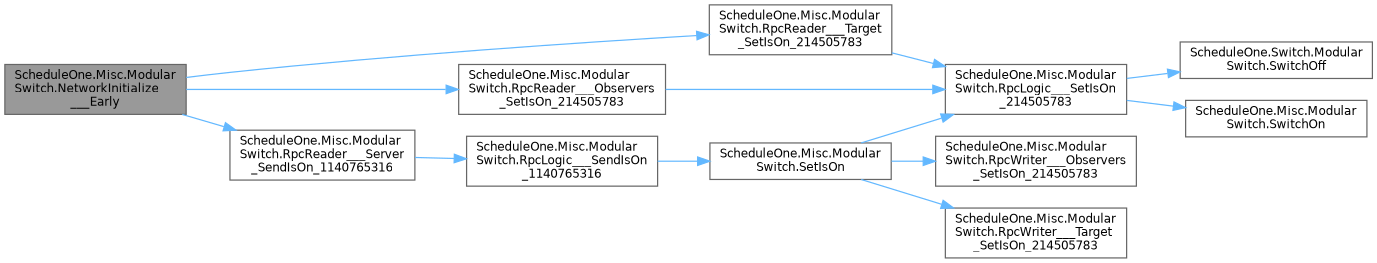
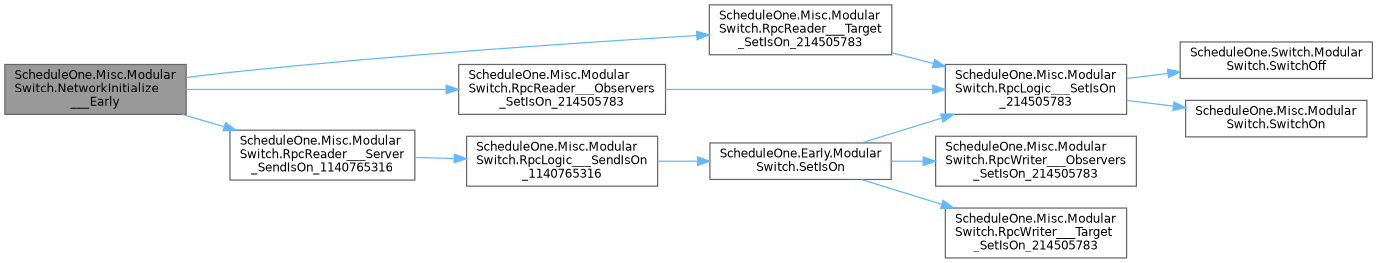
(801, 161) -> (801, 161)
